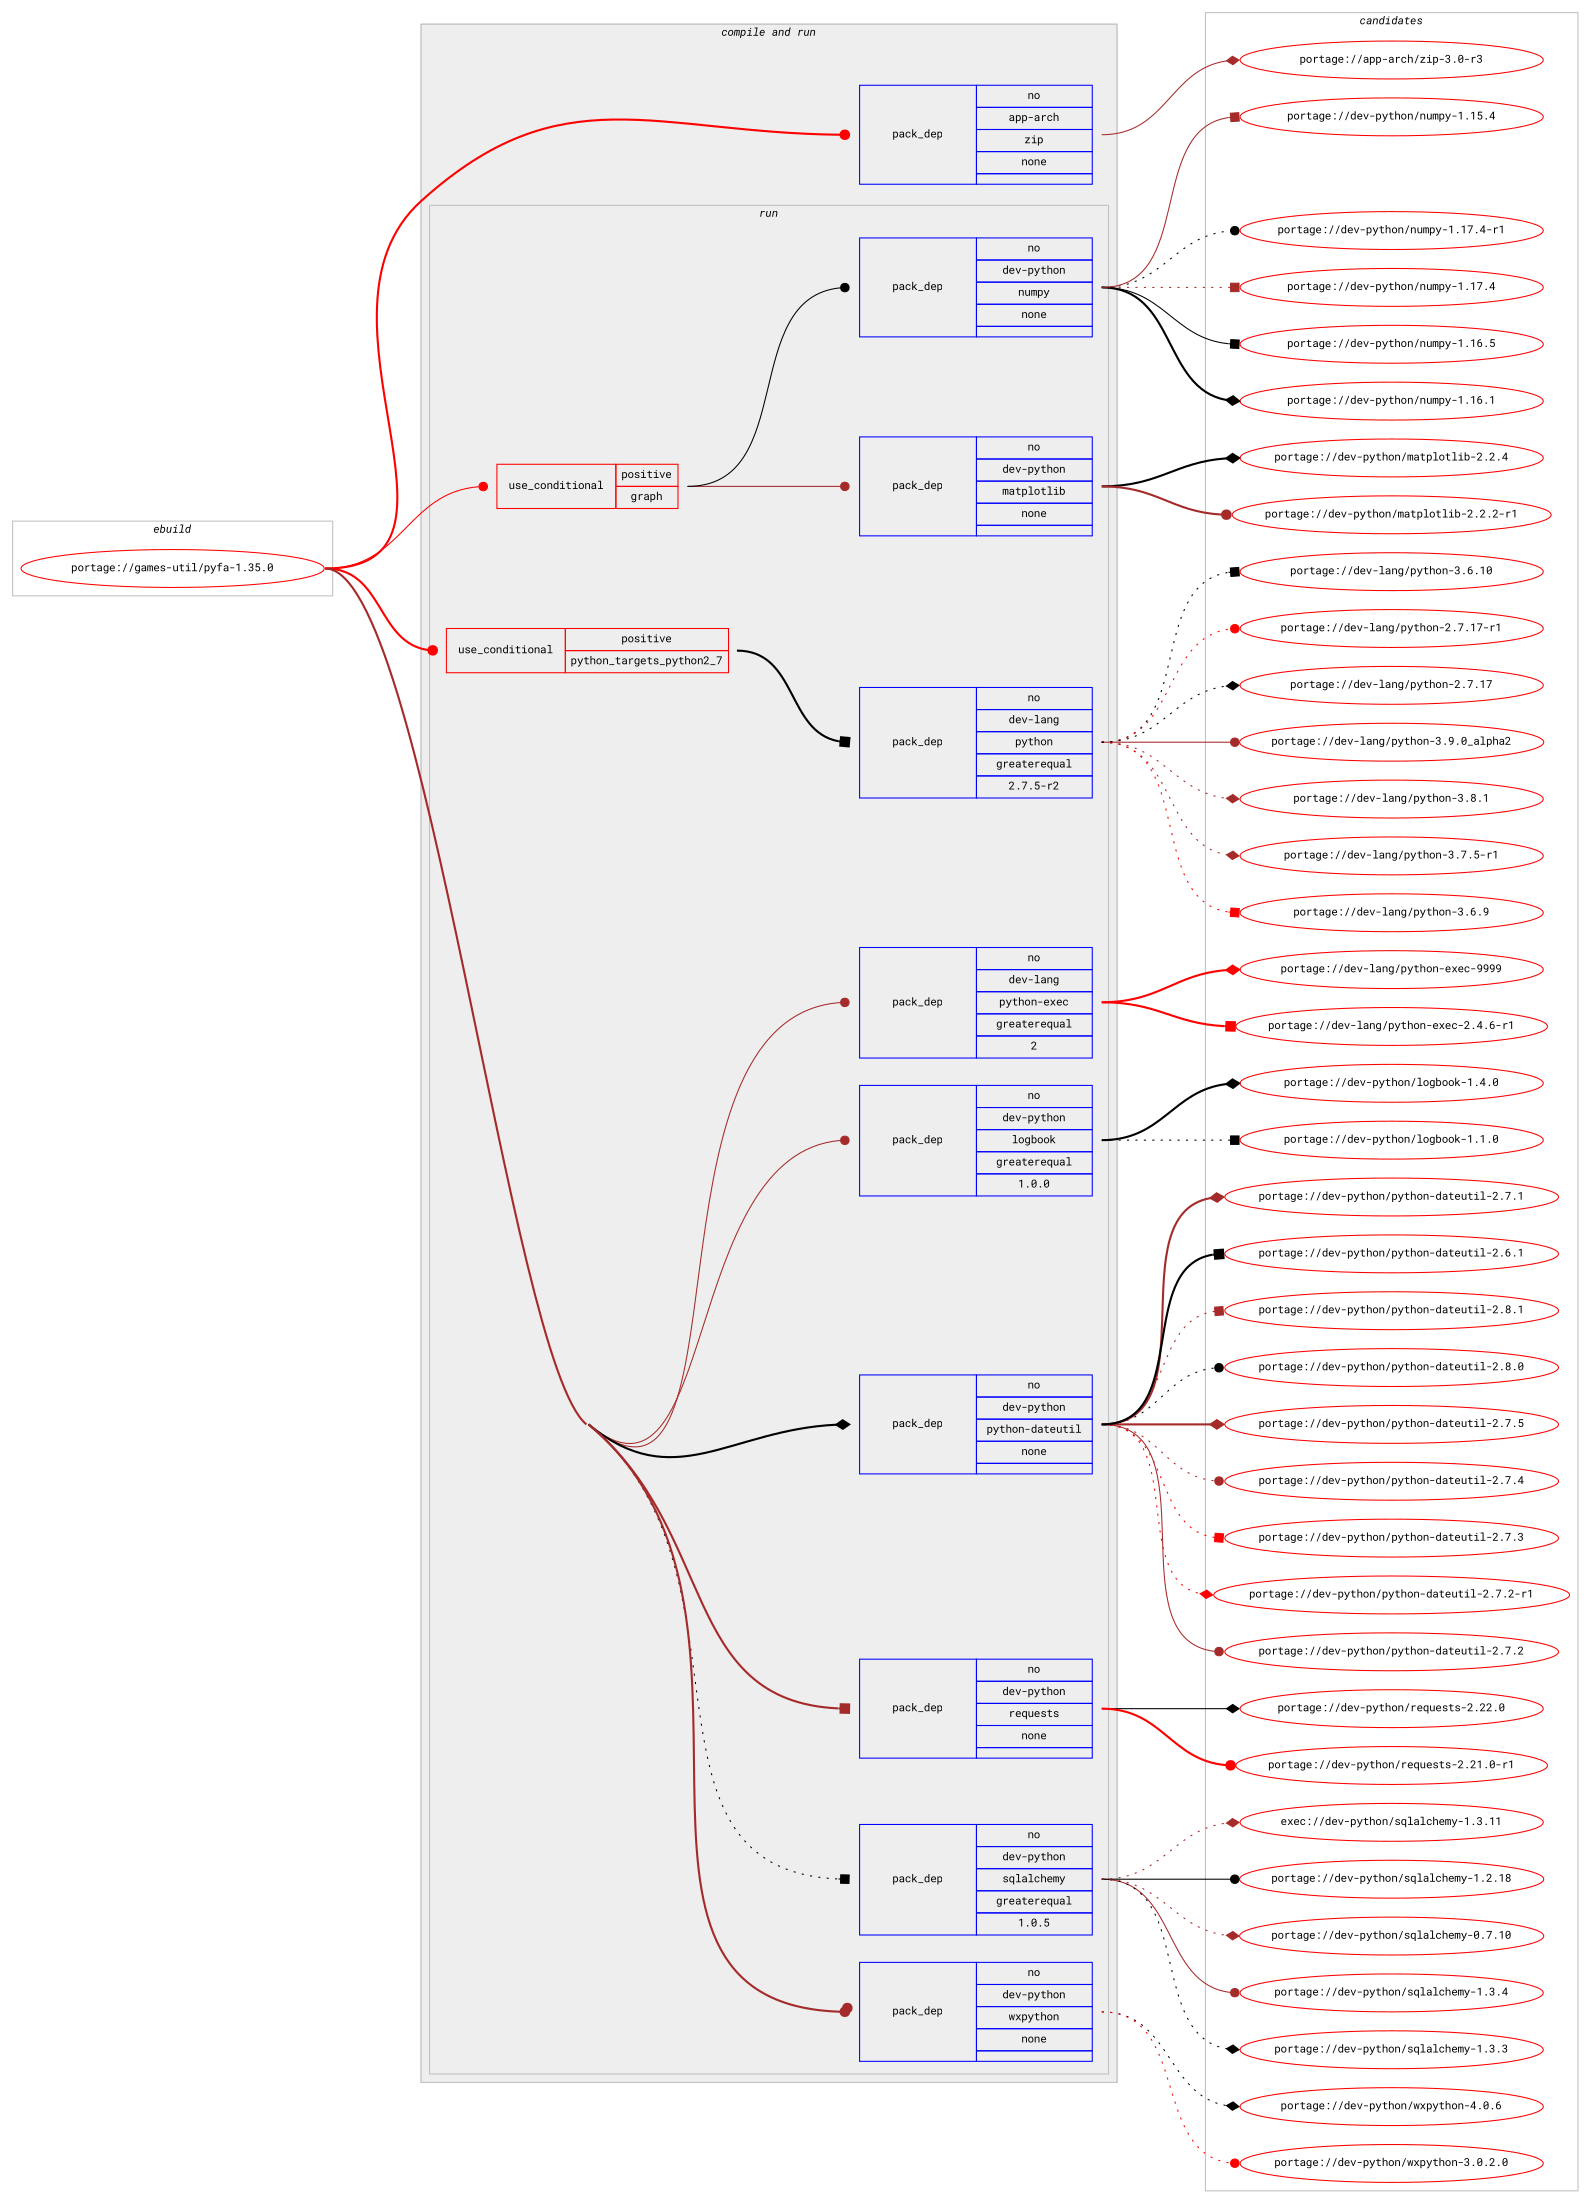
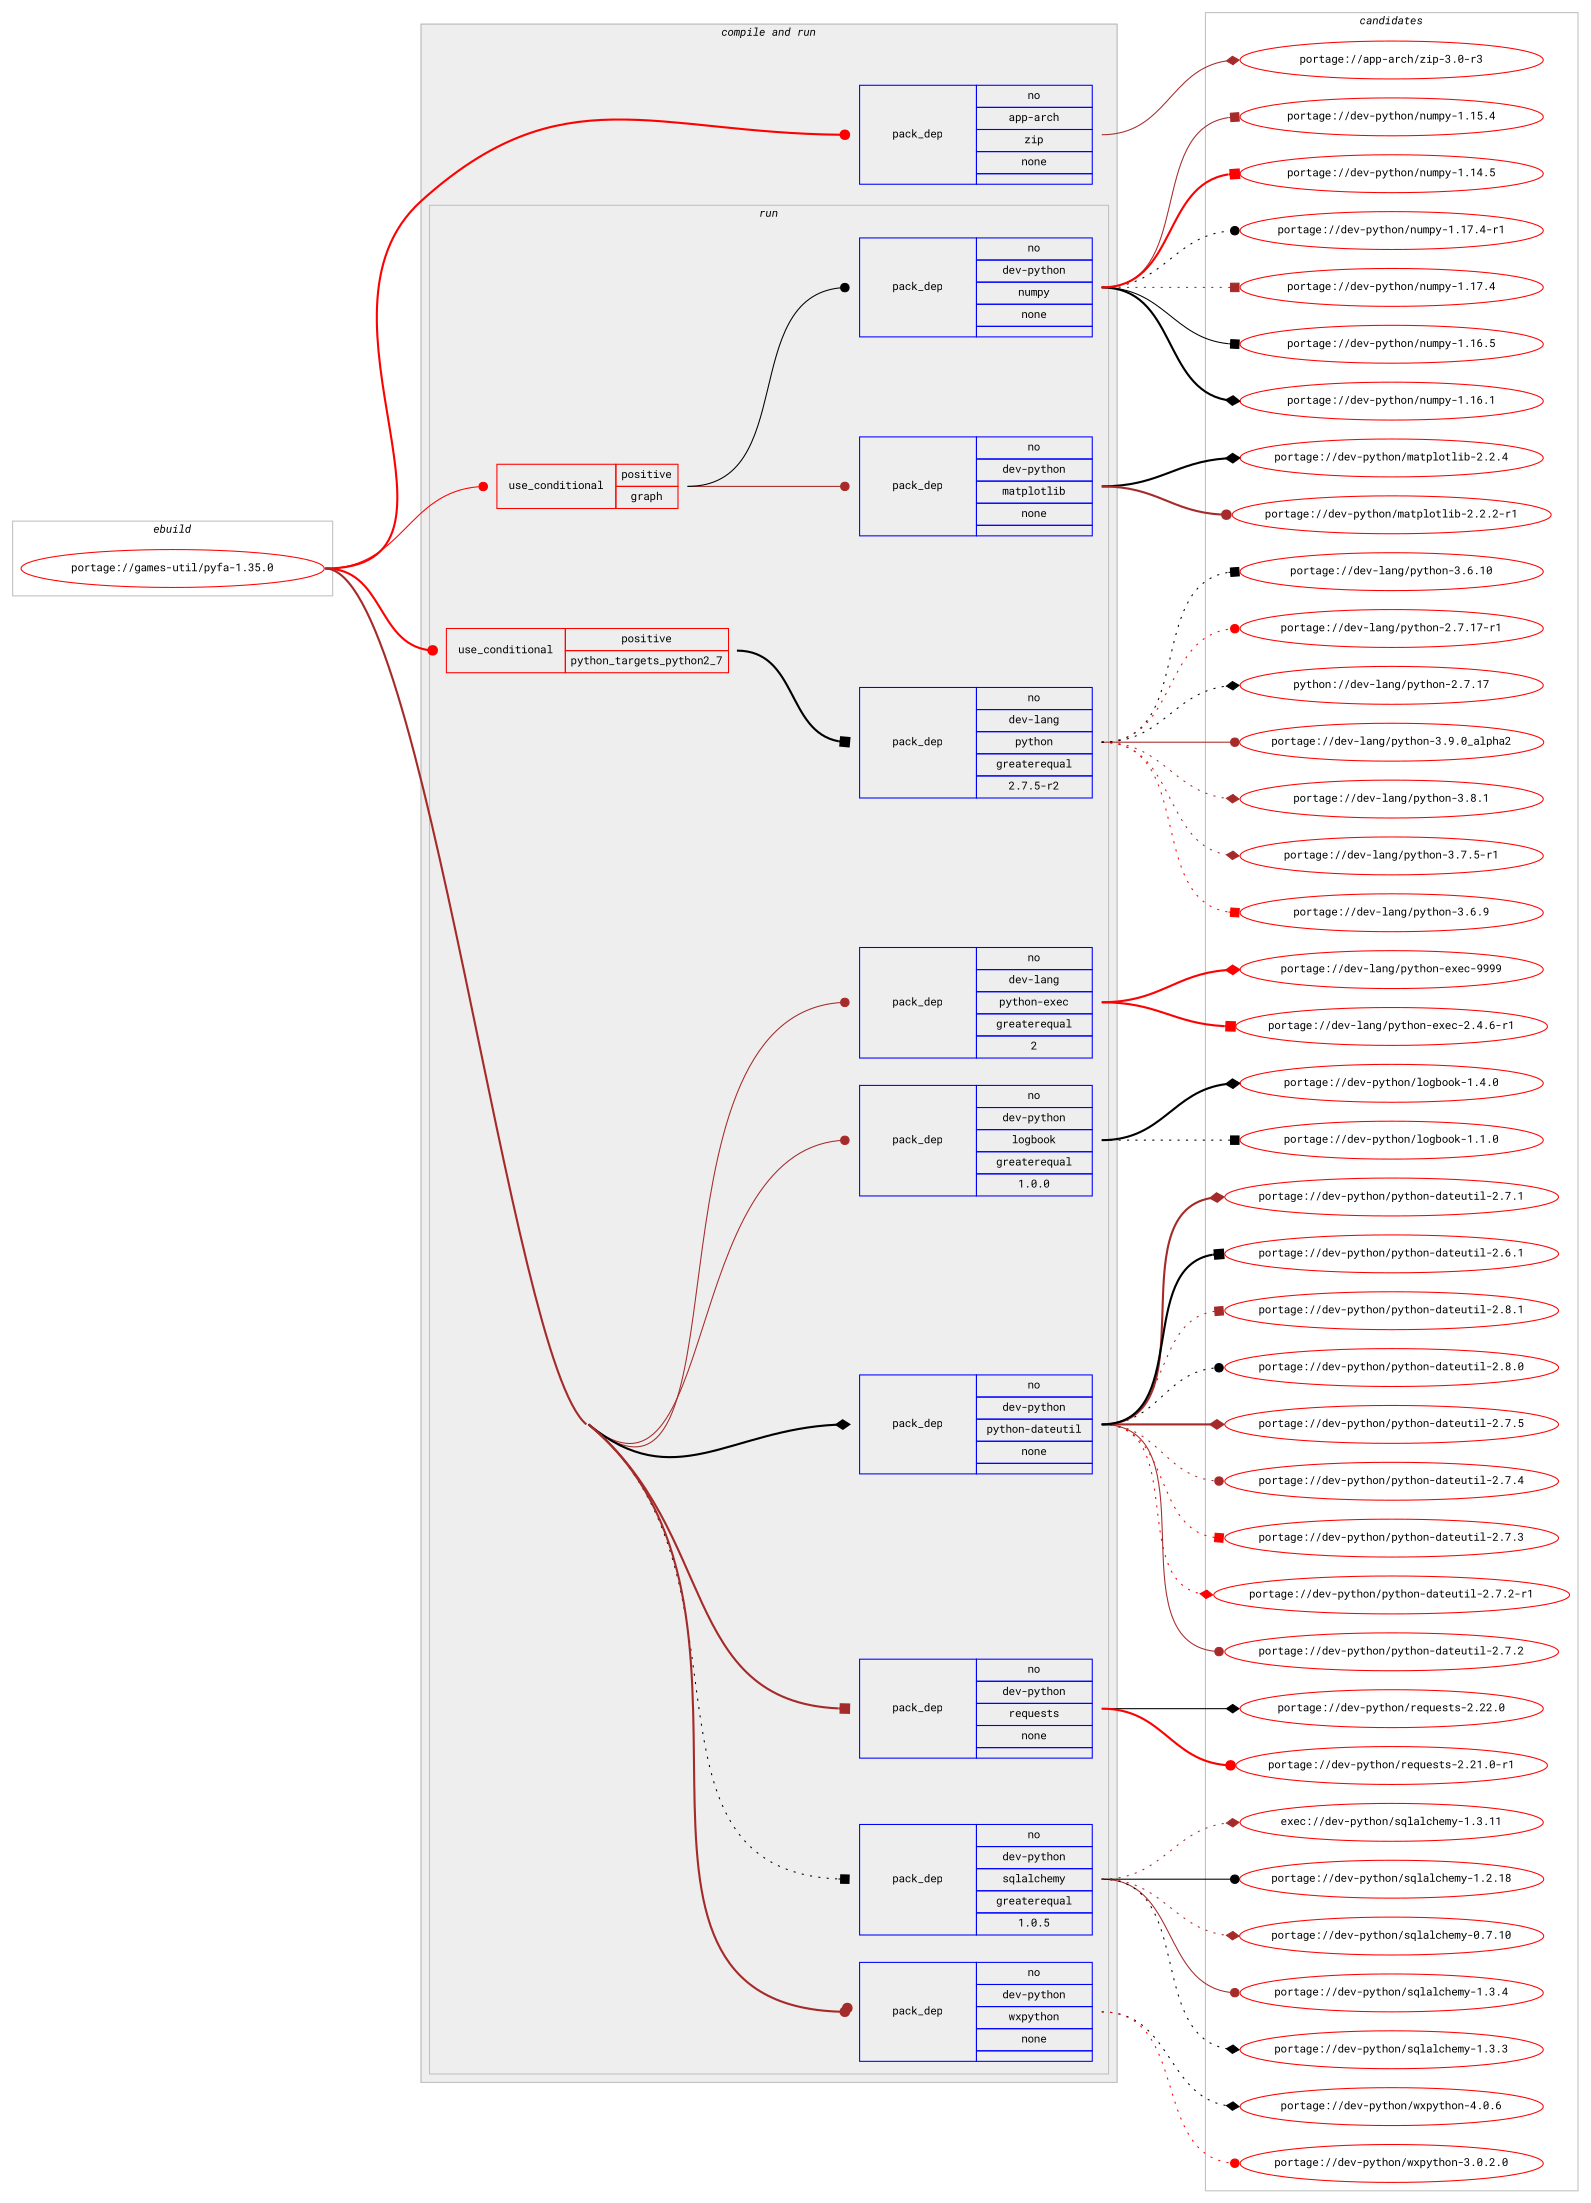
none -> (1392, 174)
(1392, 685) -> (1392, 685)
